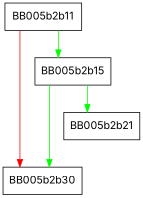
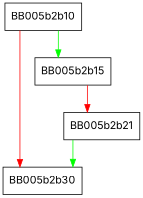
(43, 17) -> (43, 17)
(87, 95) -> (87, 95)
(49, 122) -> (73, 150)
